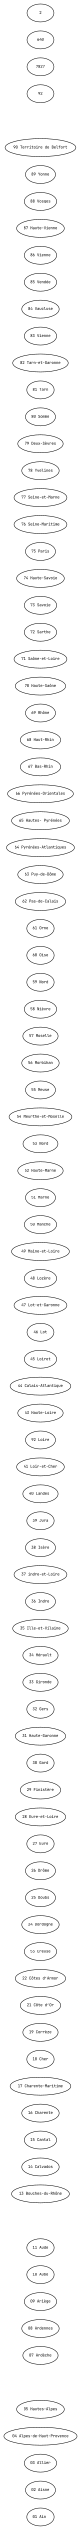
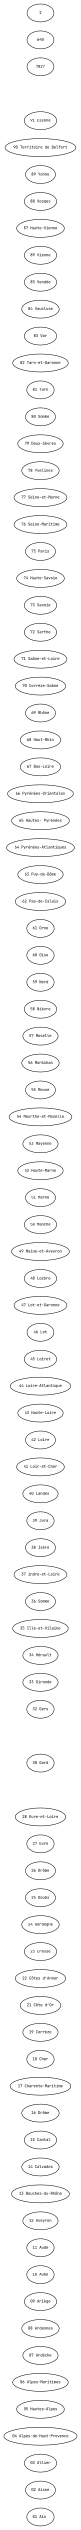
(40, 94) -> none
none -> (40, 121)
(40, 255) -> (40, 255)
(40, 336) -> (40, 336)
(40, 686) -> (40, 686)
(40, 767) -> (40, 767)
(40, 1144) -> (40, 1144)
(40, 1252) -> (40, 1252)
(40, 1386) -> (40, 1386)
(40, 1440) -> (40, 1440)
(40, 1602) -> (40, 1602)
(40, 1736) -> none
(40, 1790) -> none
(40, 1952) -> (40, 1952)
(40, 2113) -> (40, 2113)
none -> (40, 2221)
none -> (40, 2382)
